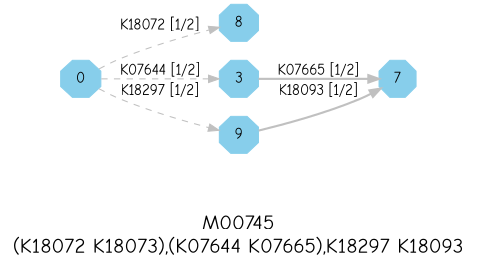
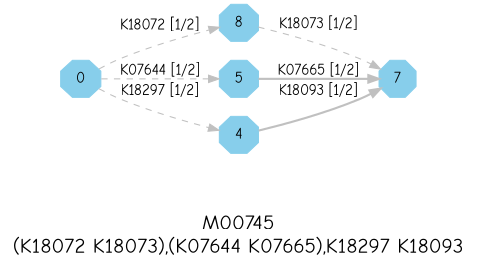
none -> (316, 43)
(239, 79) -> (239, 79)
(239, 135) -> (239, 135)
